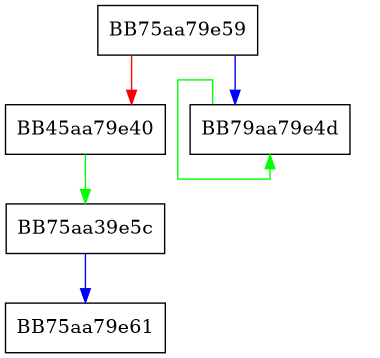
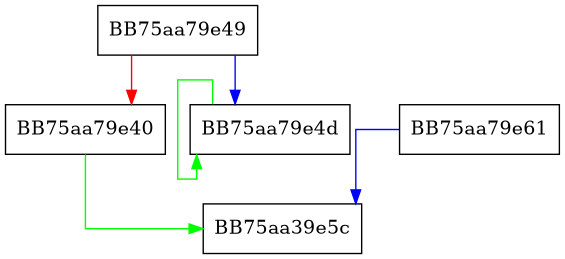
(178, 30) -> (178, 30)
(85, 130) -> (85, 130)
(270, 130) -> (270, 130)
(85, 271) -> (356, 138)
